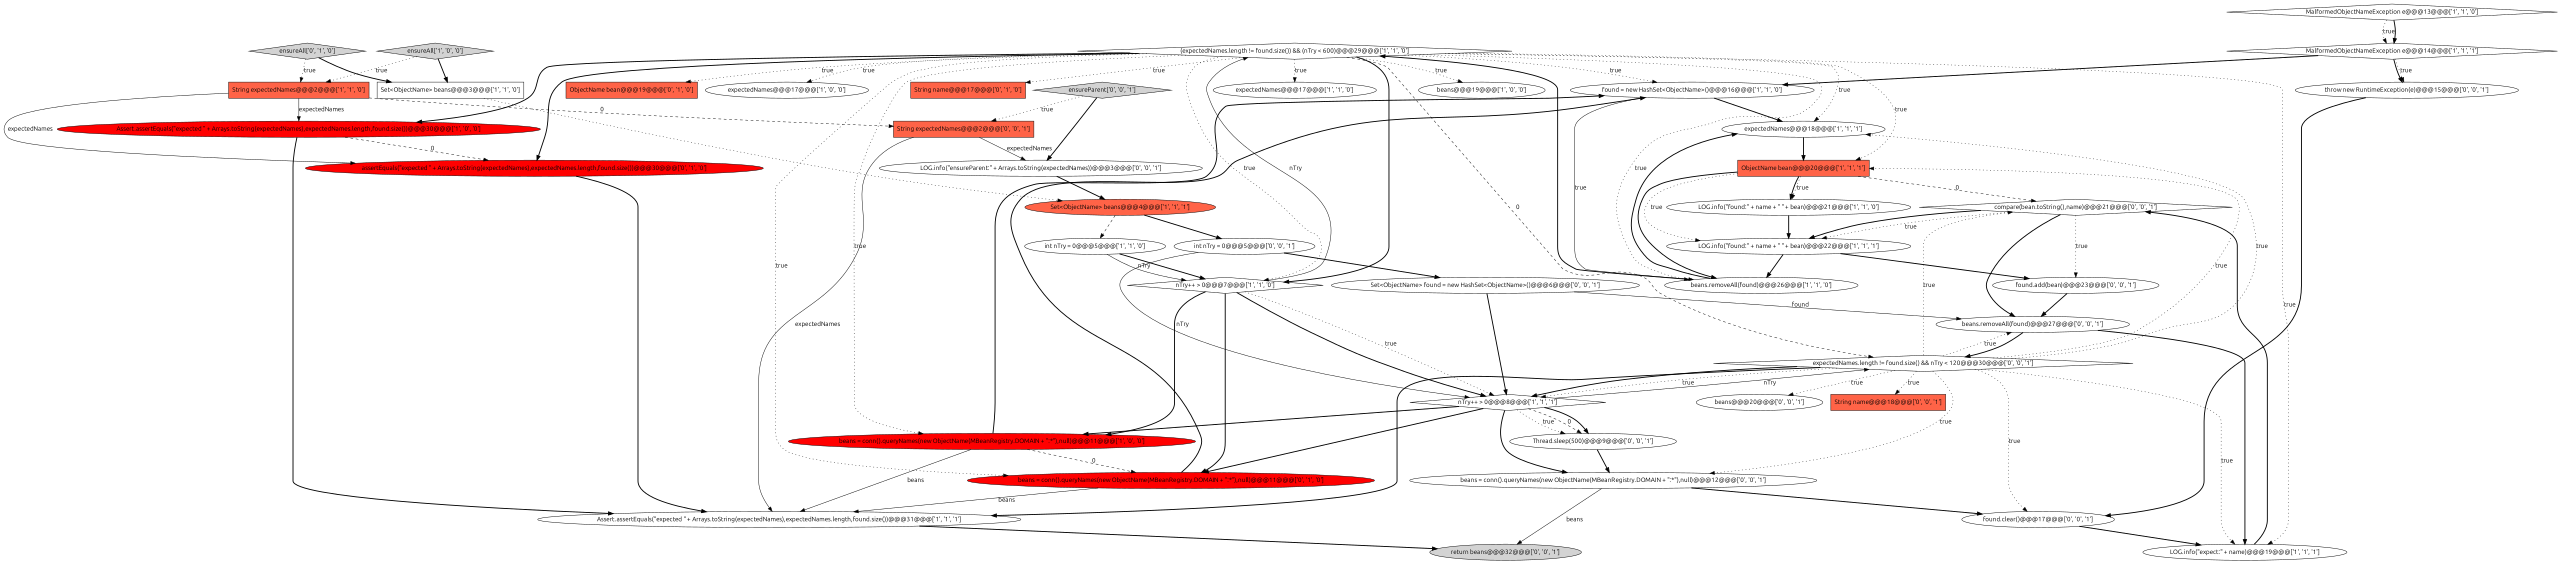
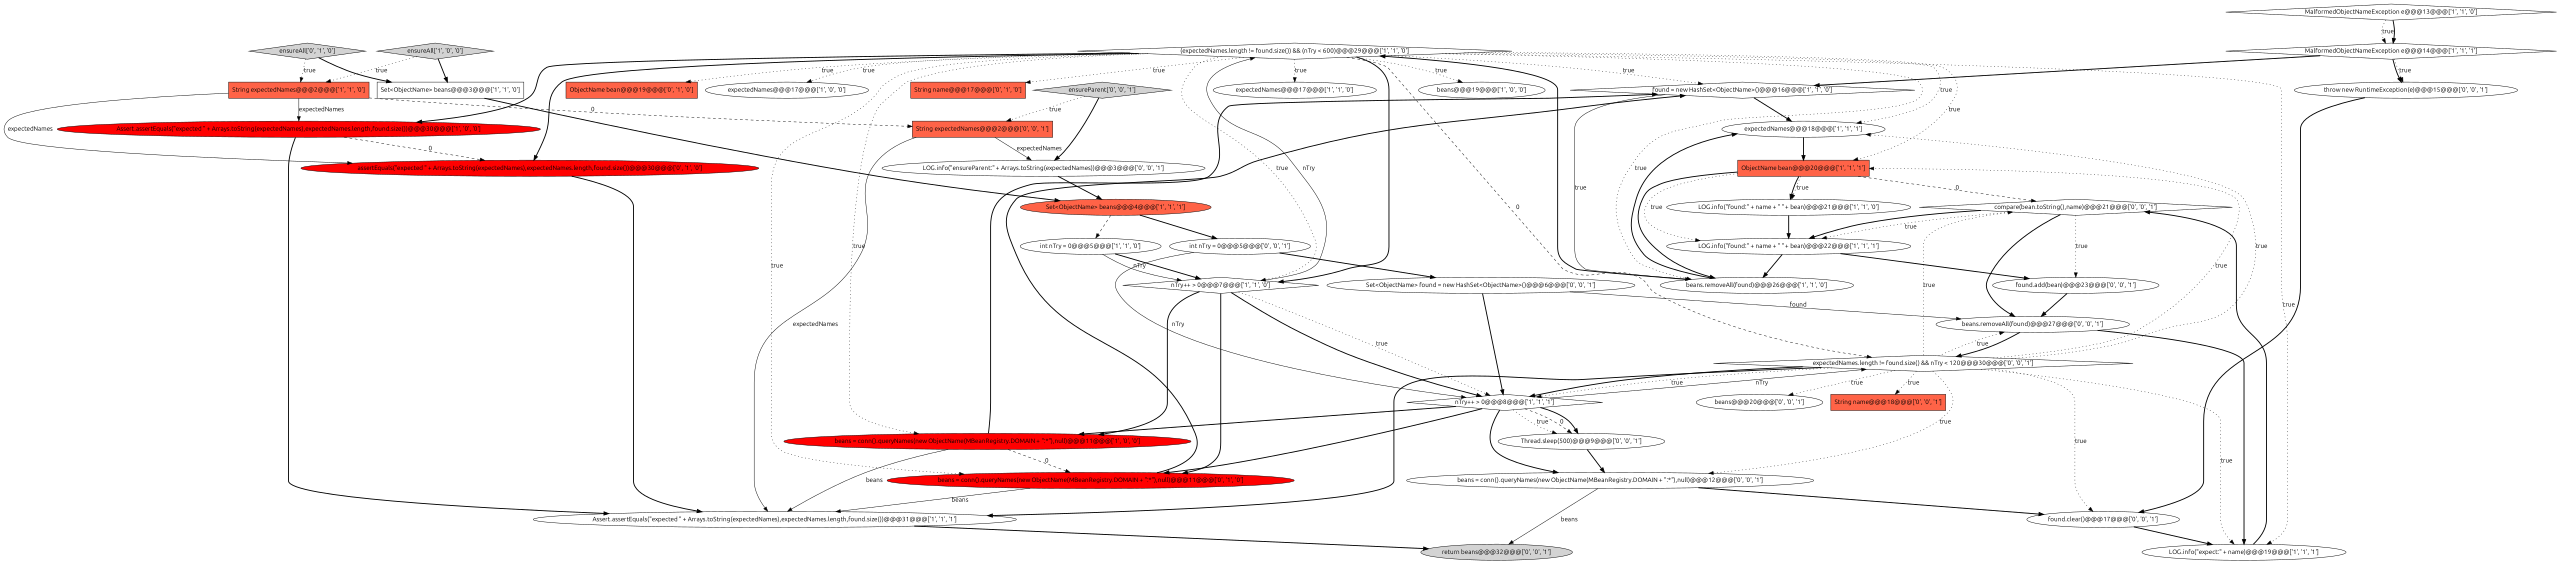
(1692, 90) -> (1742, 90)
(769, 158) -> (768, 157)
